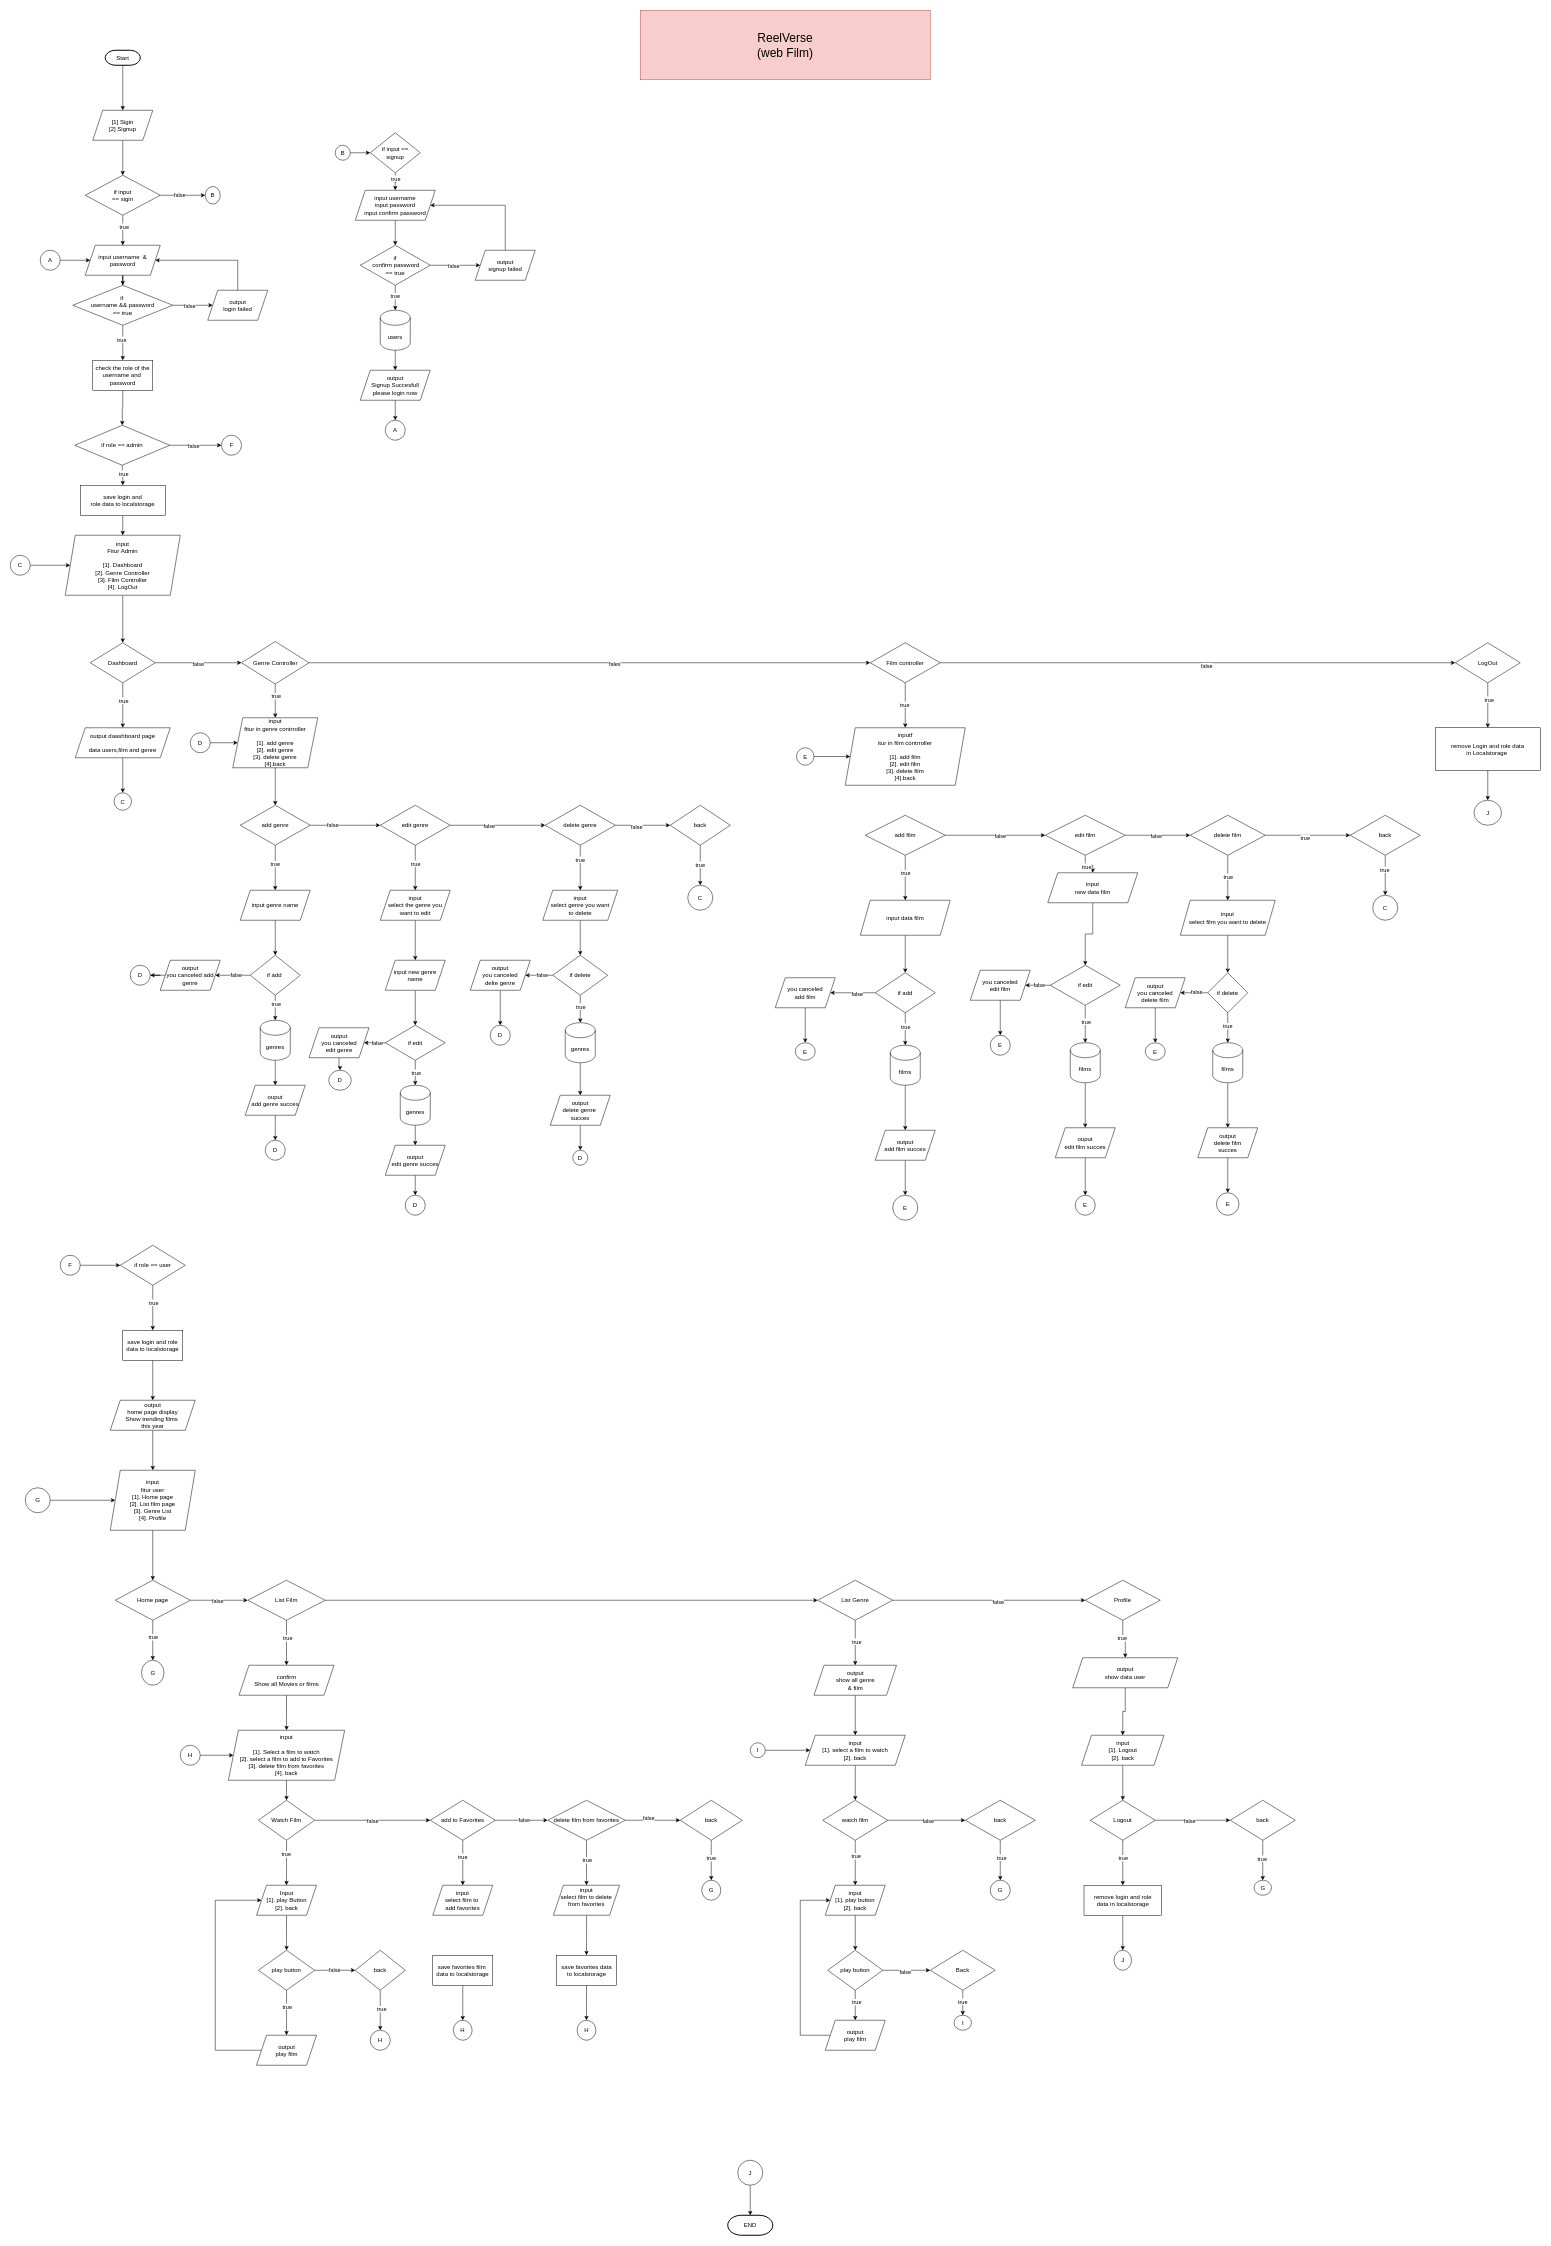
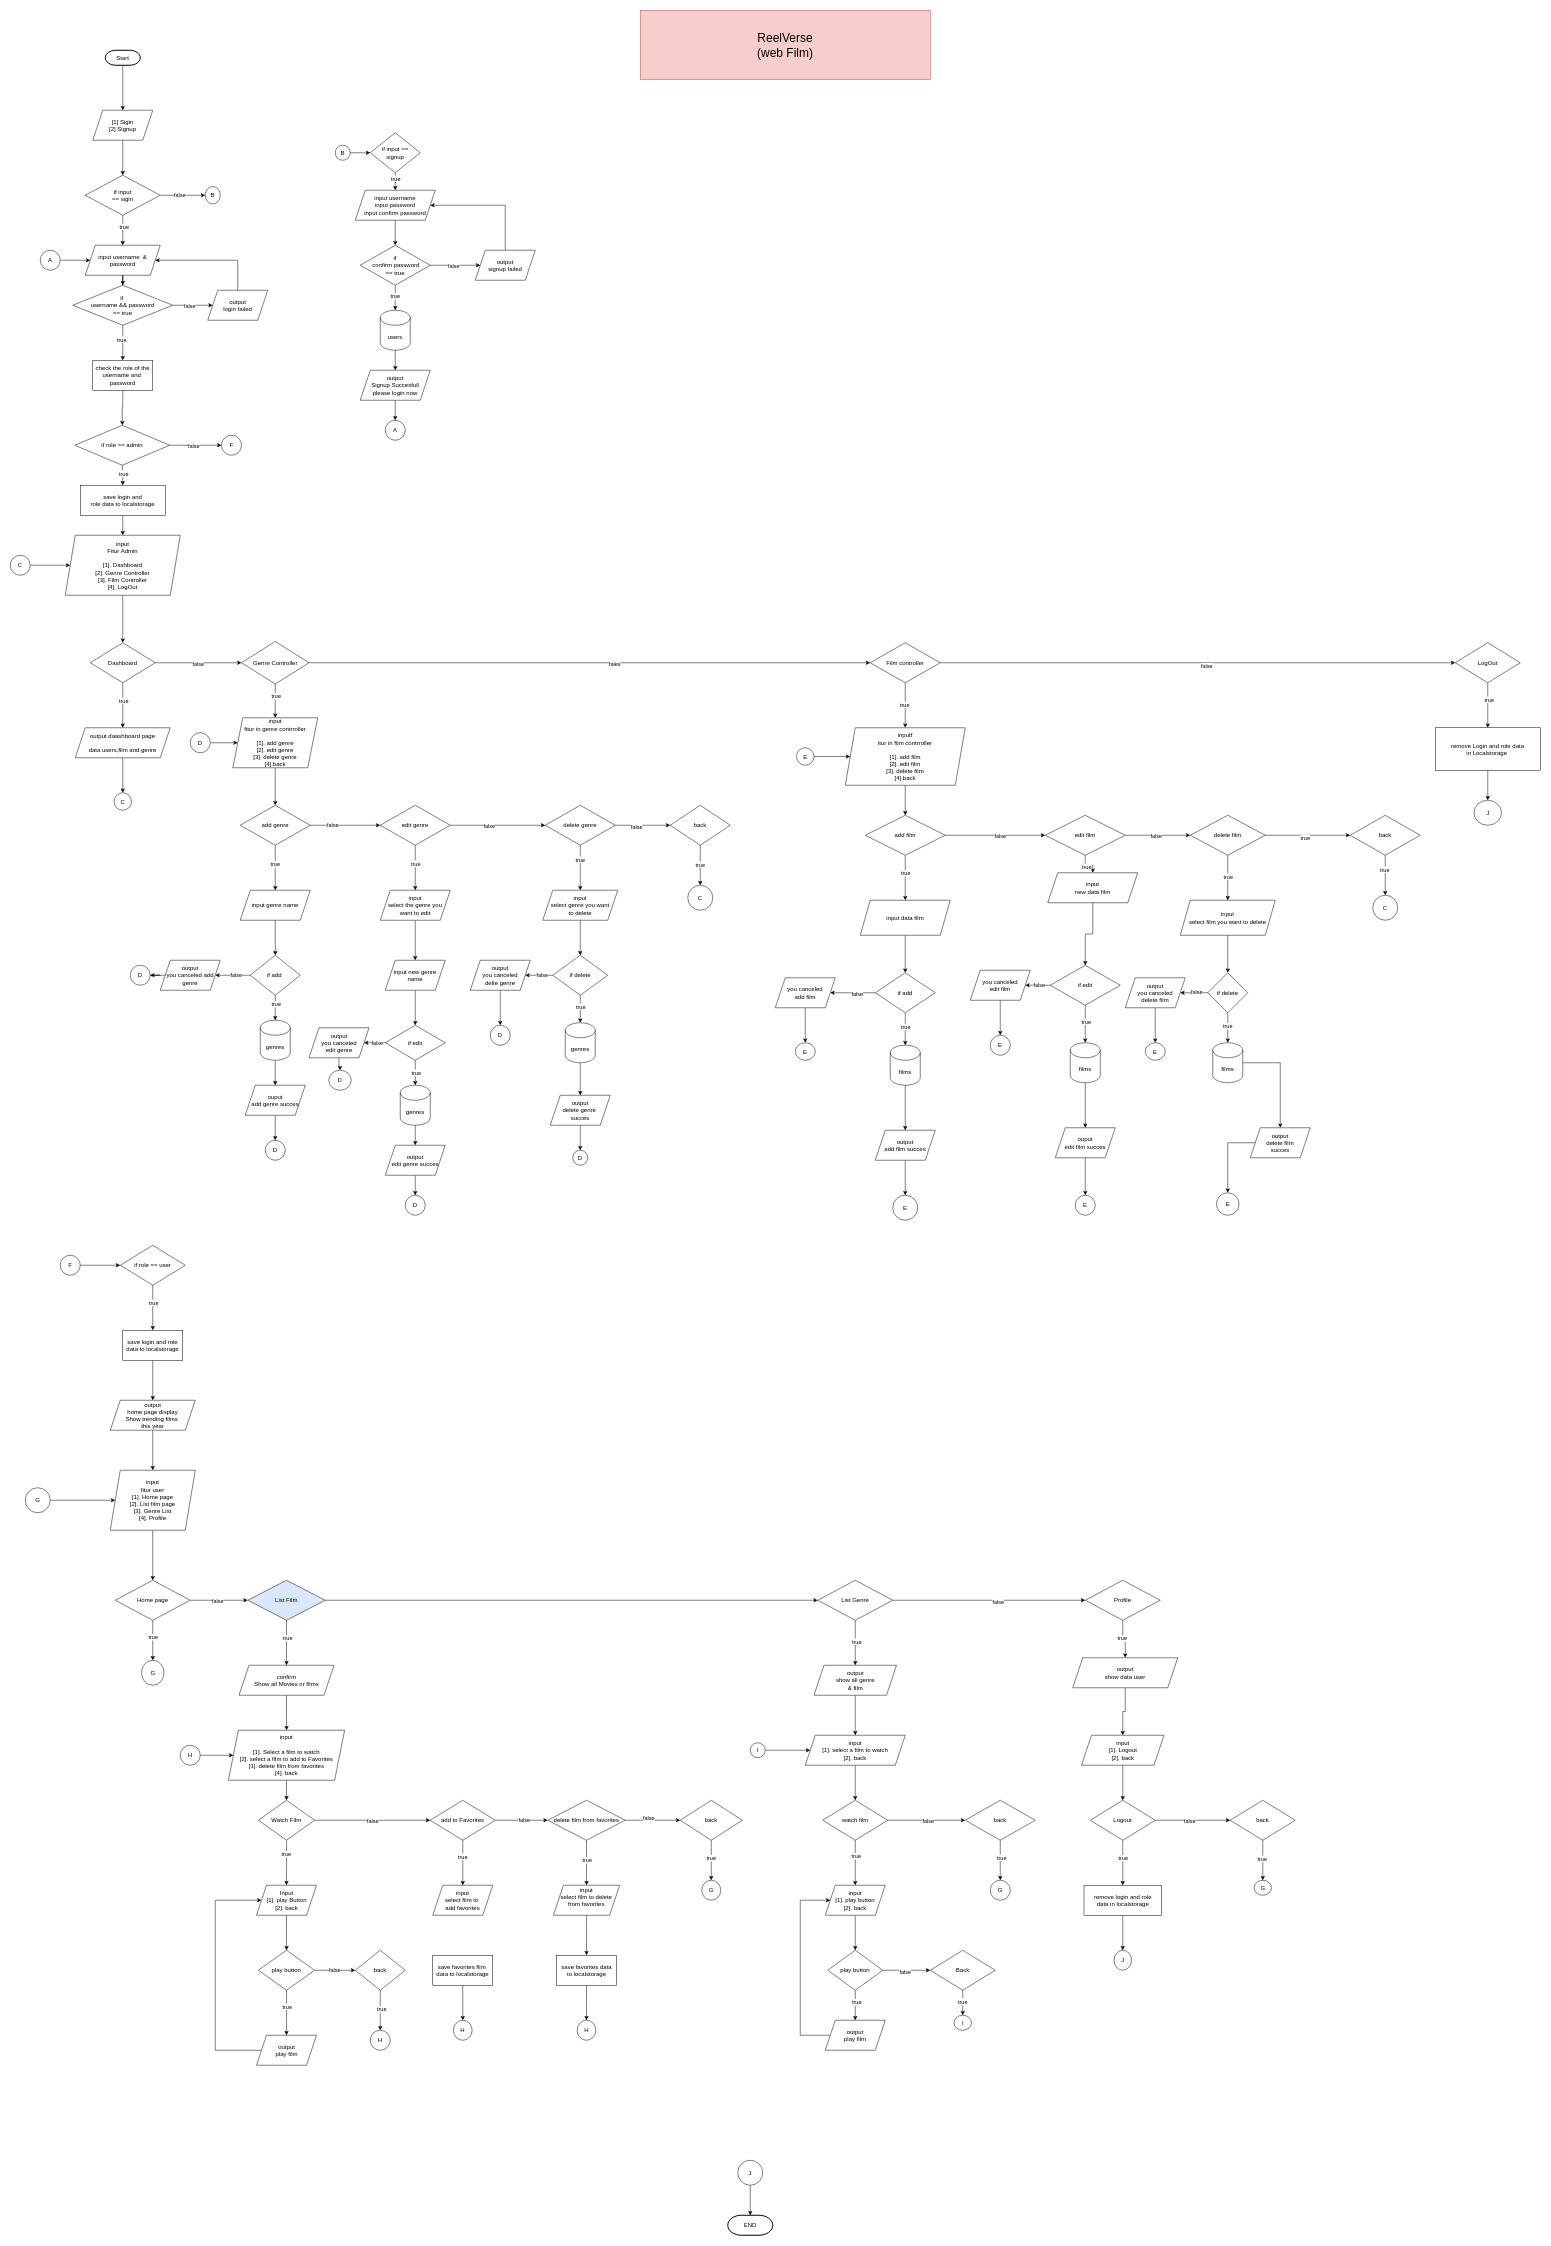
none -> (905, 810)
(1228, 1143) -> (1280, 1143)
(287, 1600) -> (287, 1600)
